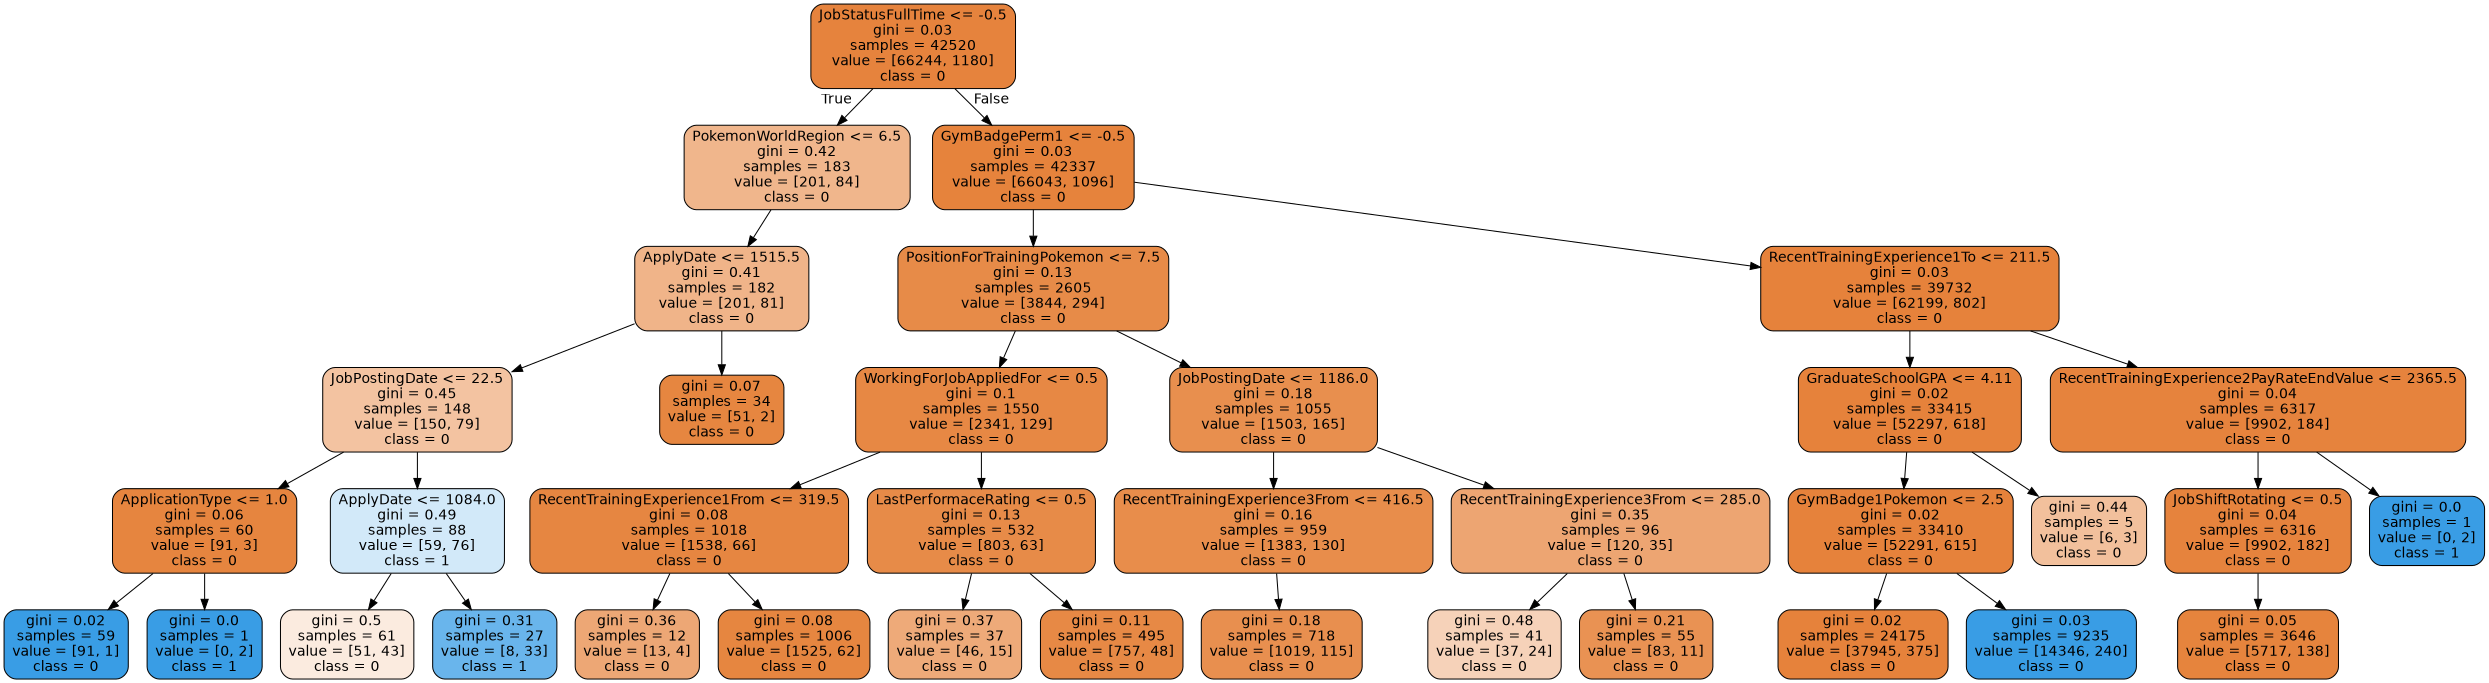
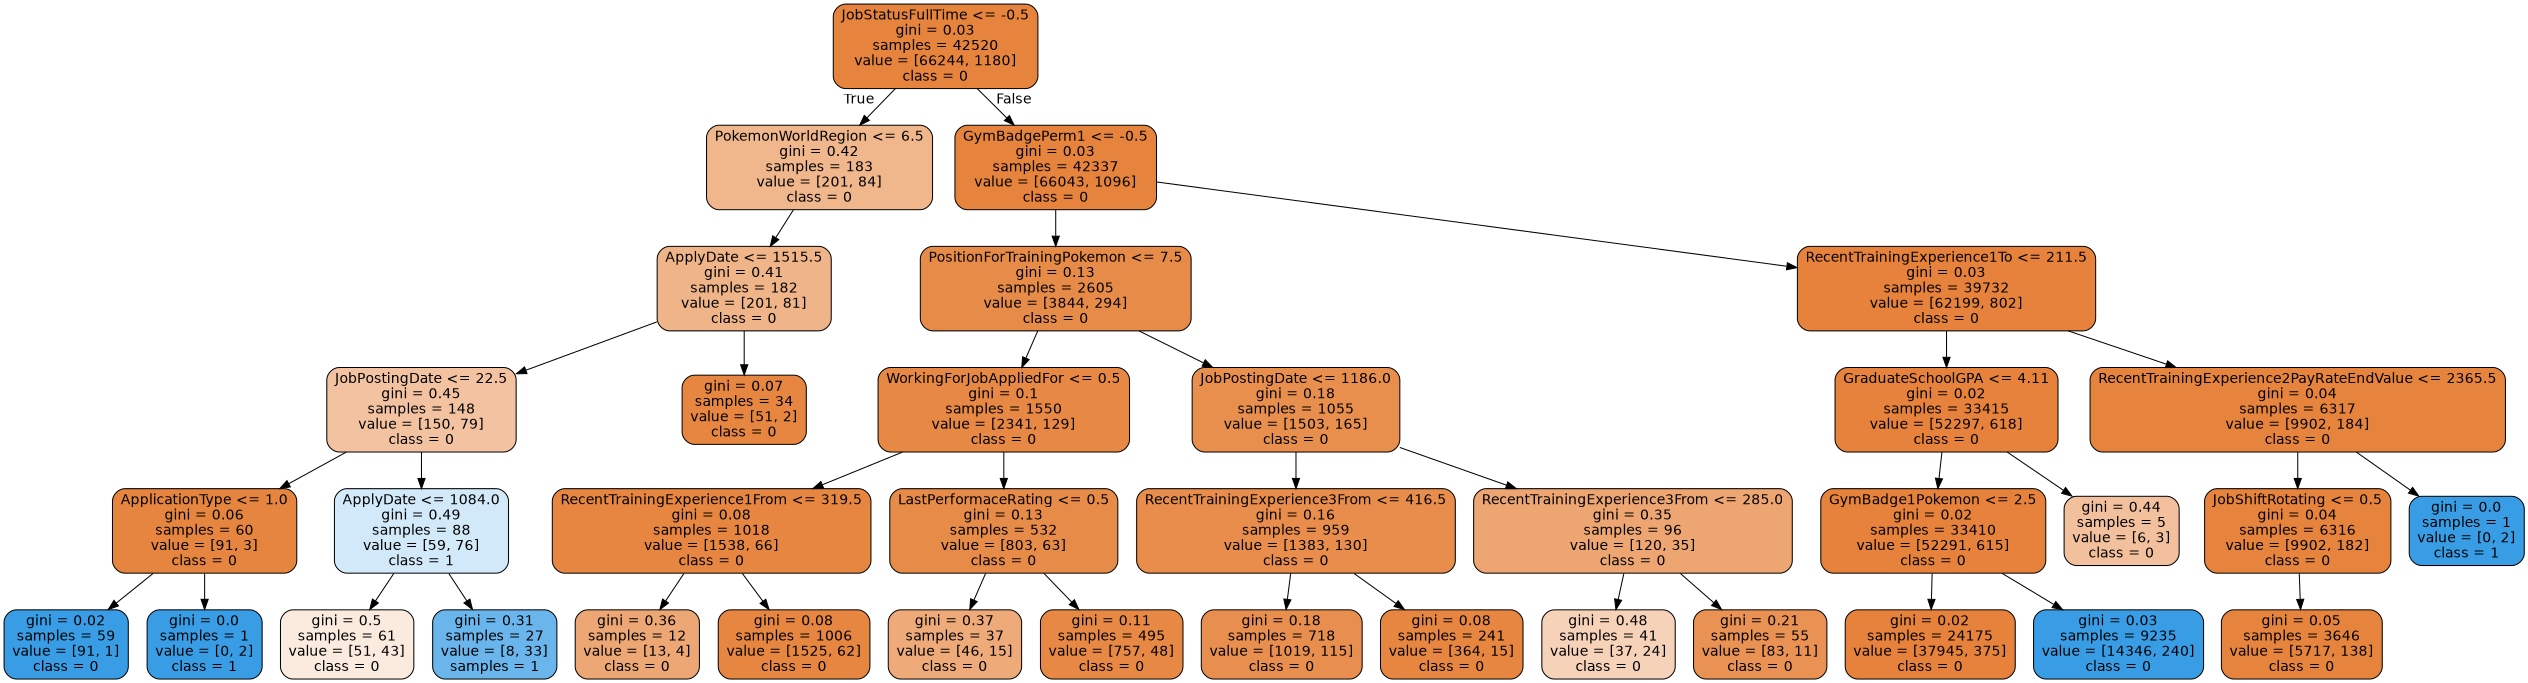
(495, 644) -> (495, 644)
none -> (1452, 644)
